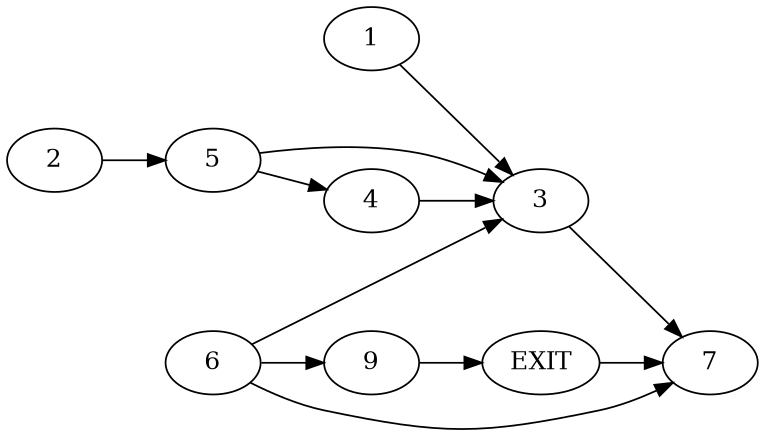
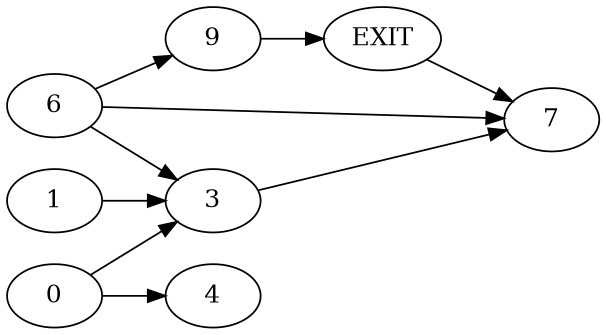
(55, 160) -> none
(213, 160) -> (55, 296)
(447, 201) -> none
